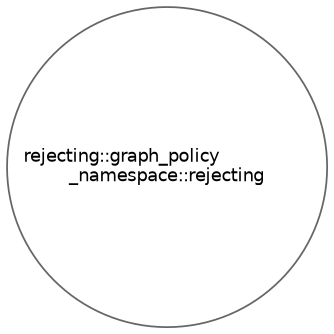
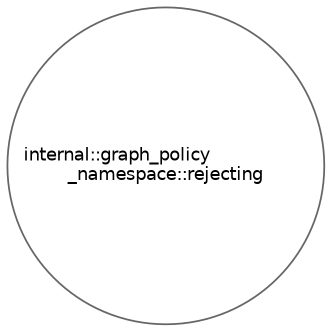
(167, 167) -> (166, 166)
